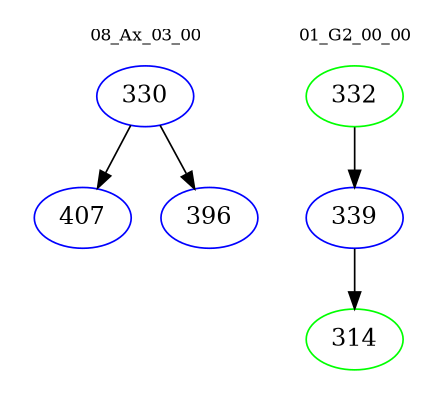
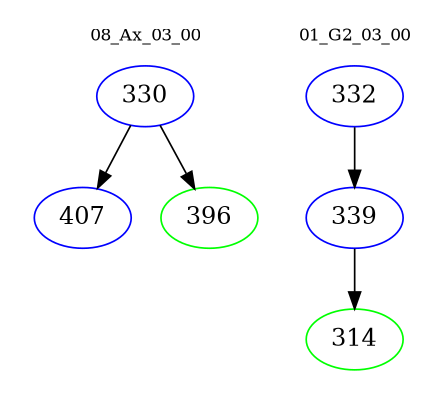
(356, 36) -> (356, 36)
(355, 96) -> (355, 96)
(209, 218) -> (209, 218)
